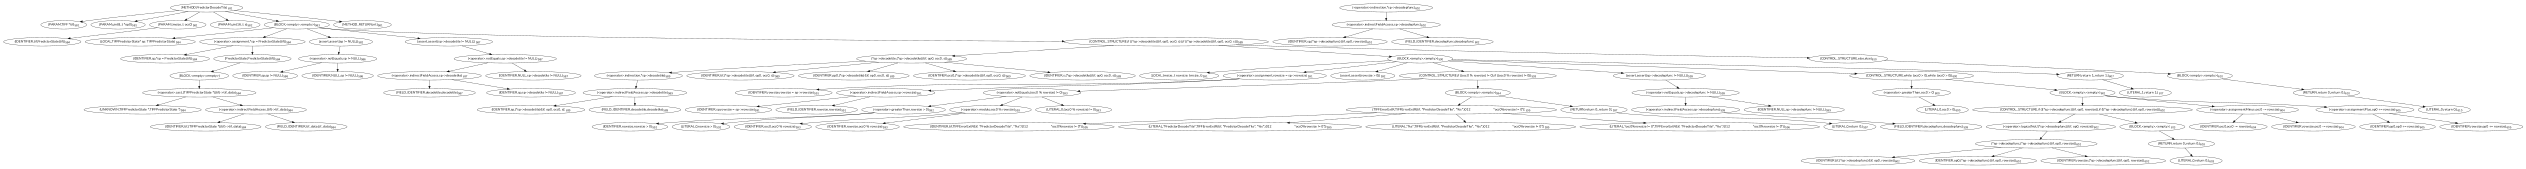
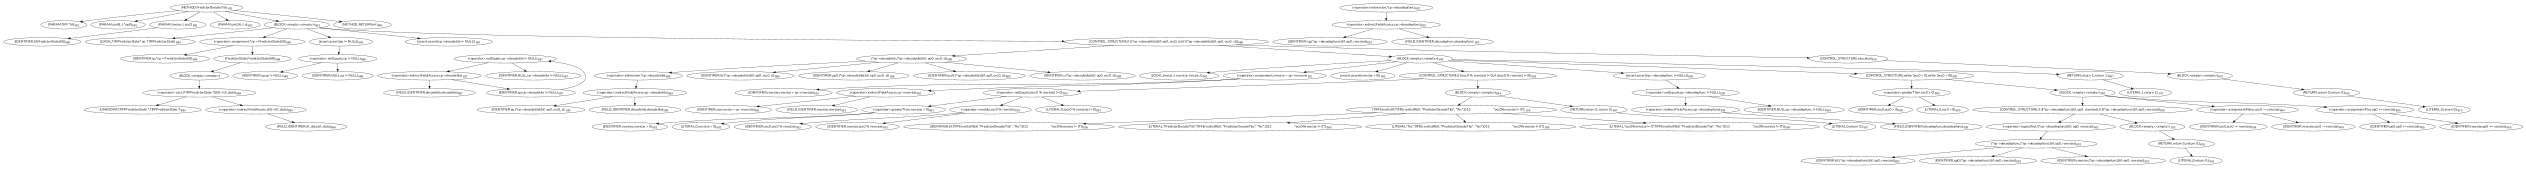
(476, 50) -> (583, 72)
none -> (1881, 110)
(206, 127) -> none
